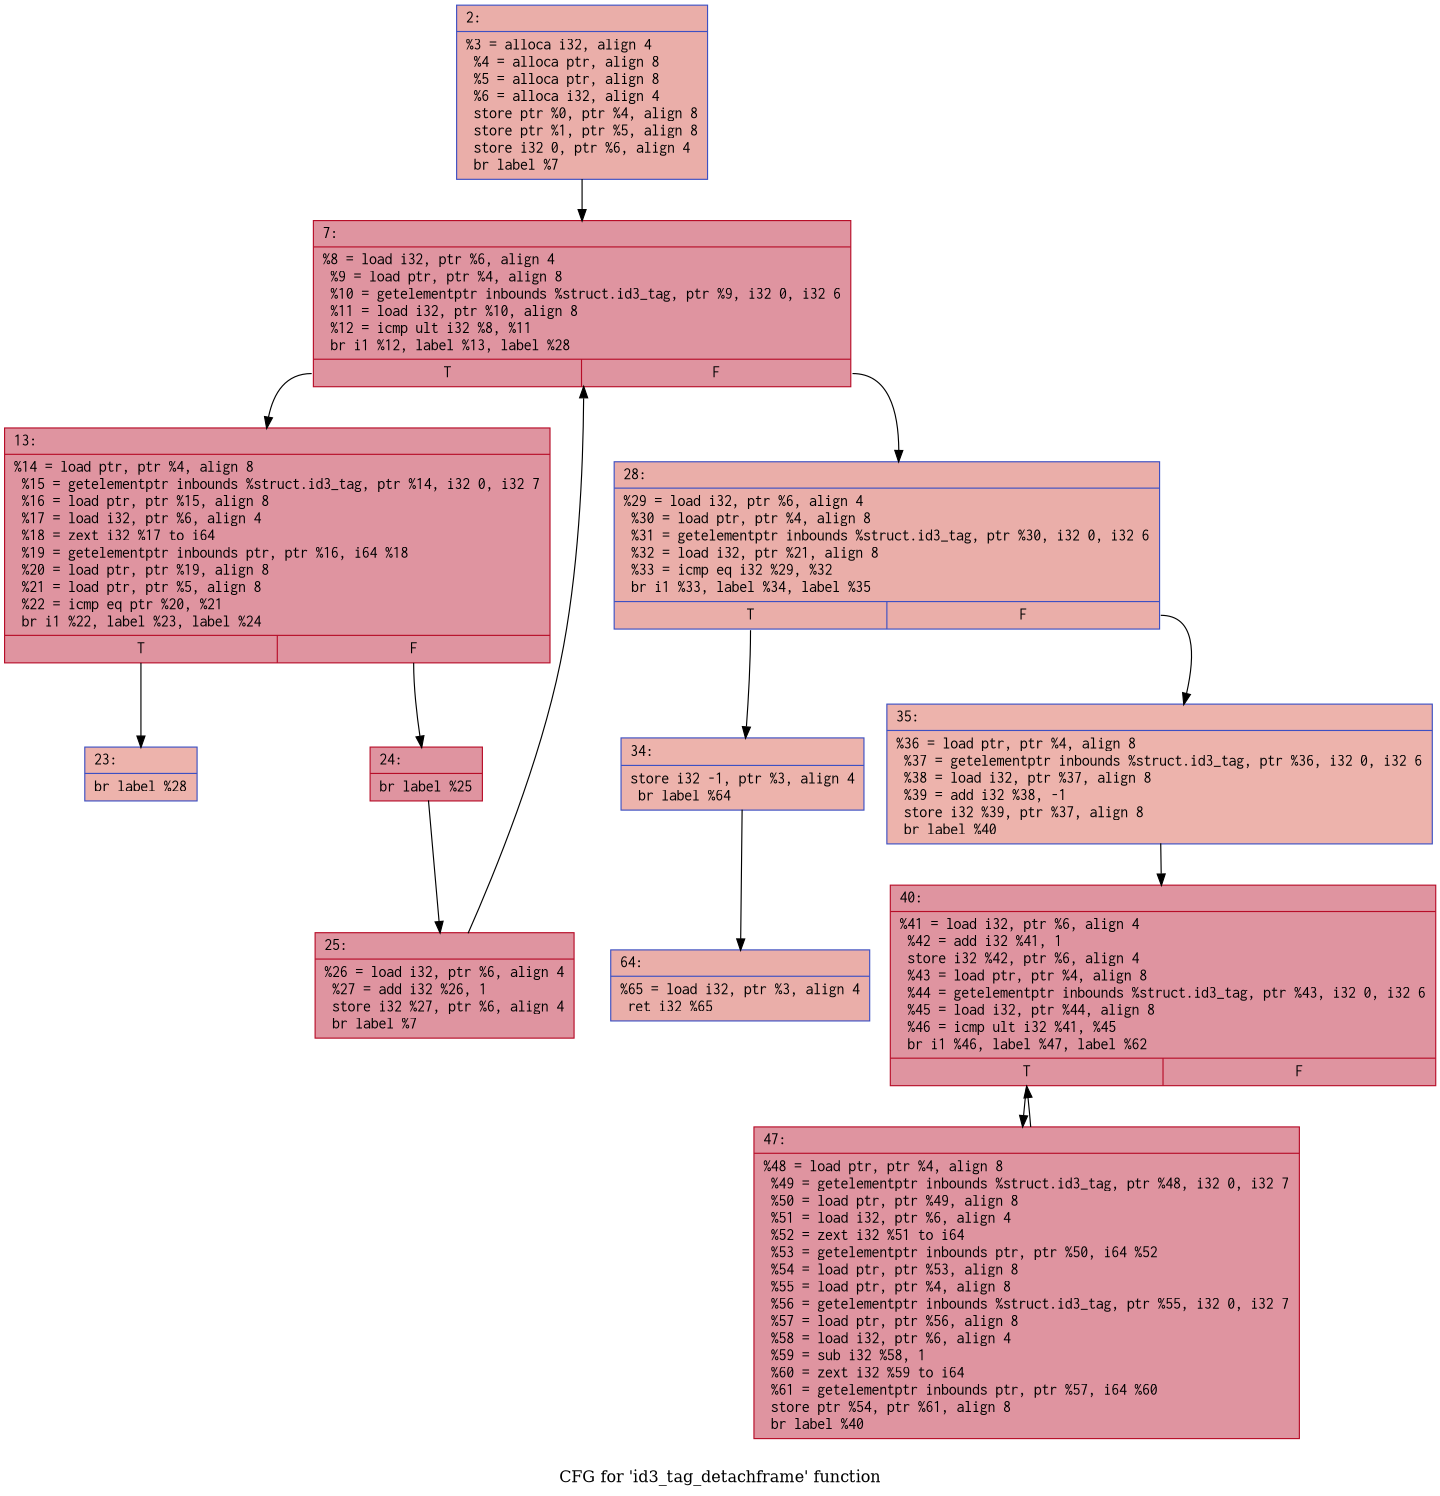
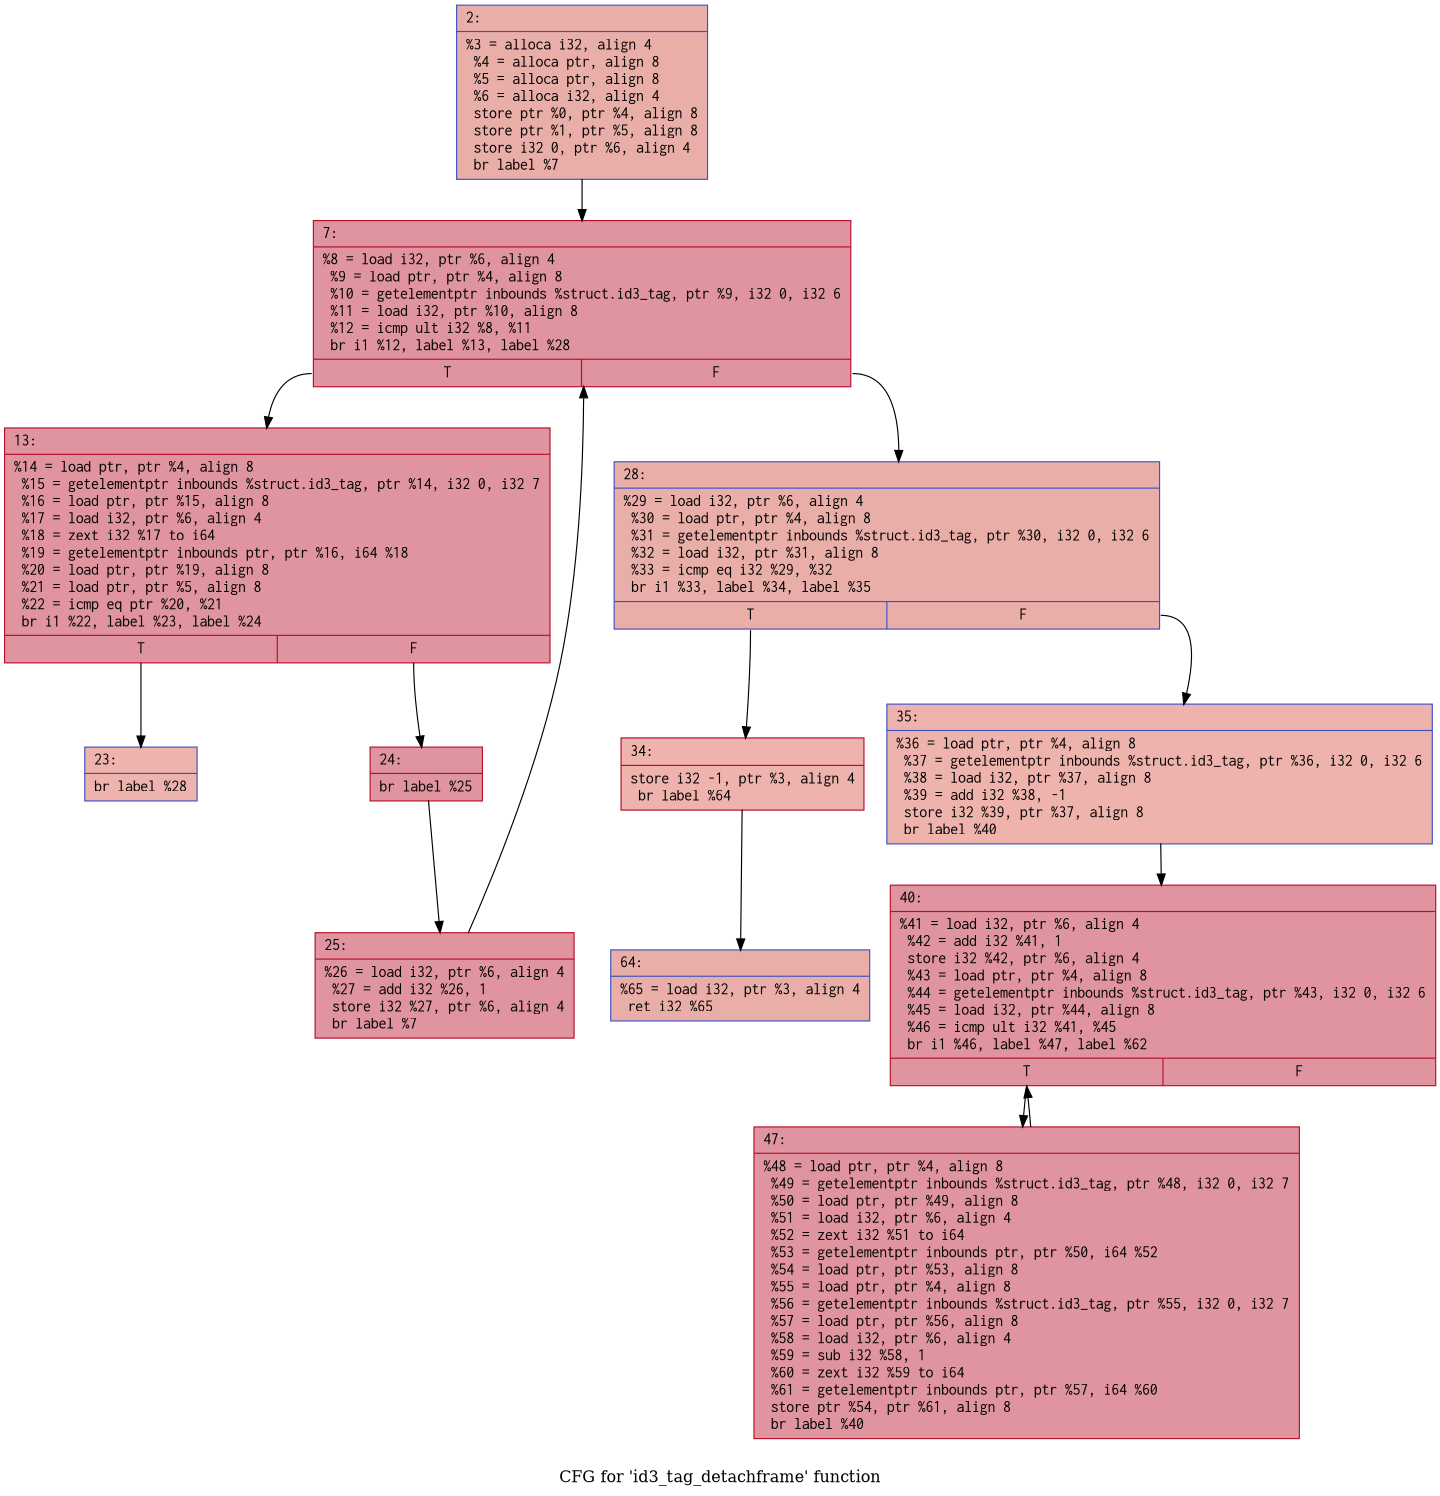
(751, 553) -> (751, 553)
(742, 774) -> (742, 774)
